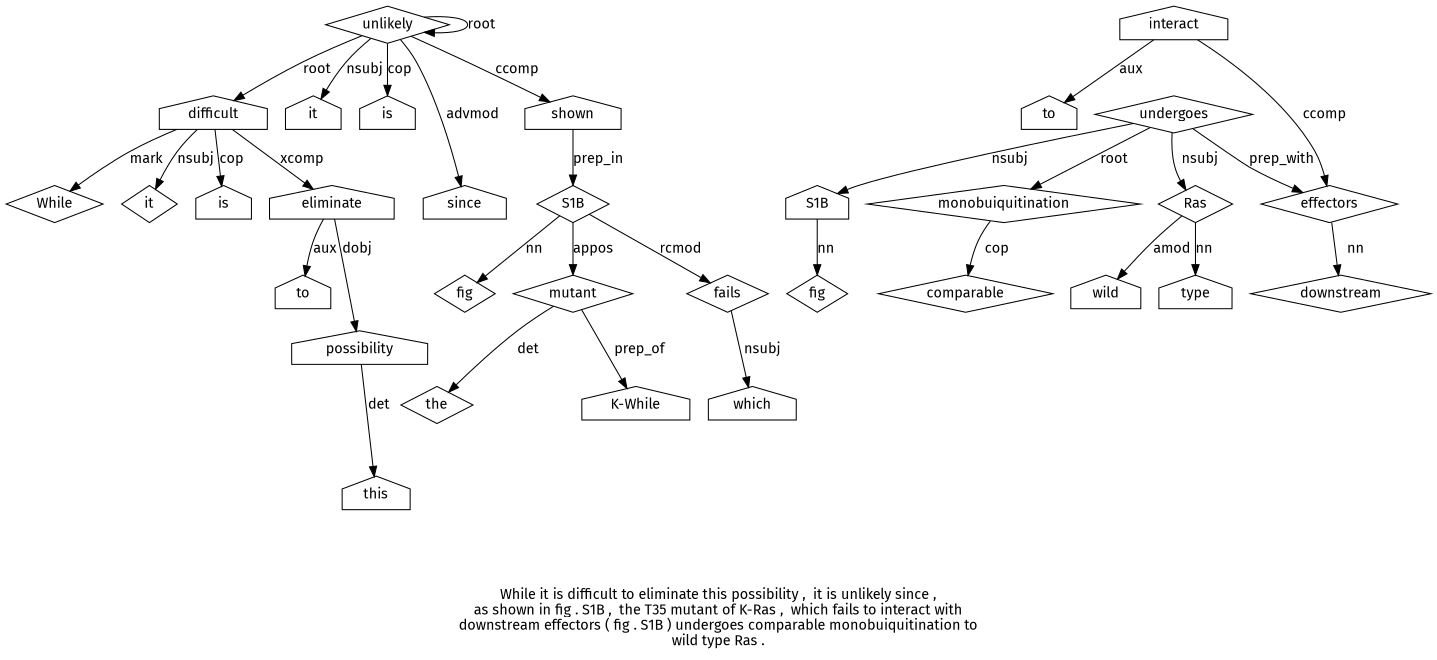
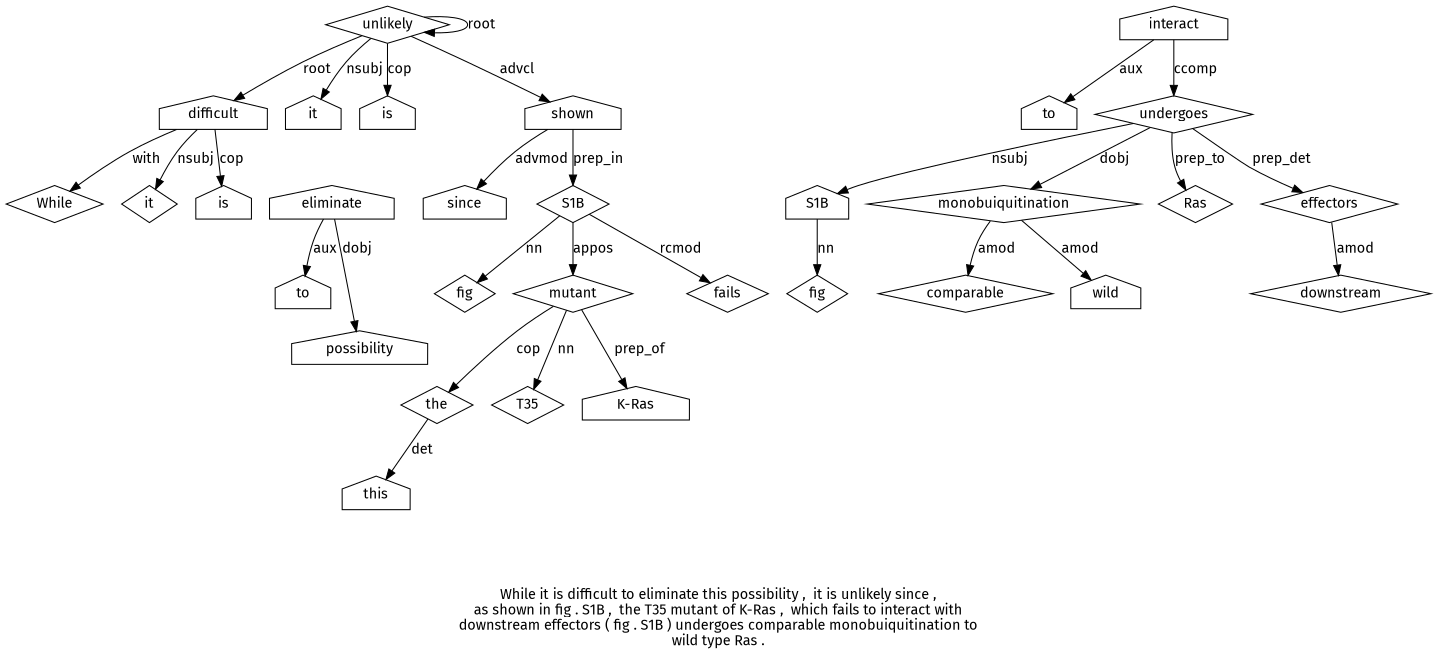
(517, 70) -> (517, 70)
(1272, 98) -> (1174, 63)
(436, 105) -> (514, 153)
(269, 156) -> none
(147, 159) -> (147, 159)
(1115, 159) -> (1115, 159)
(1200, 159) -> (1200, 159)
(1282, 159) -> (1282, 159)
(1152, 242) -> (1052, 247)
(997, 249) -> (997, 249)
(1356, 249) -> (1356, 249)
(1195, 294) -> none
(529, 349) -> (529, 349)
none -> (528, 405)
(636, 405) -> (636, 405)
(752, 405) -> none
(367, 415) -> (410, 445)
